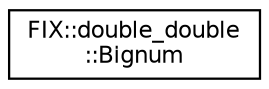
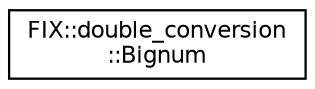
(135, 44) -> (157, 44)
